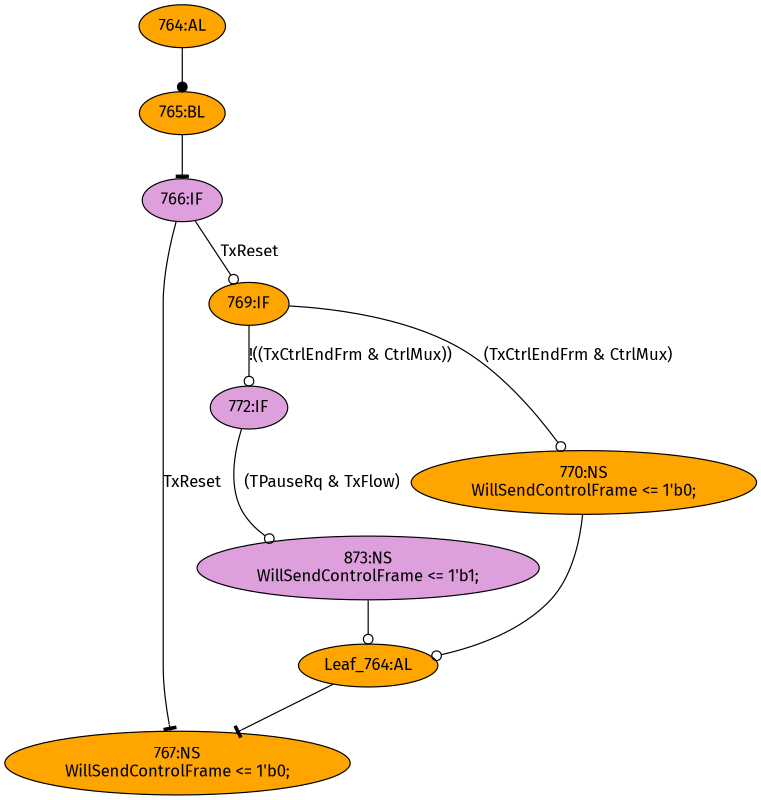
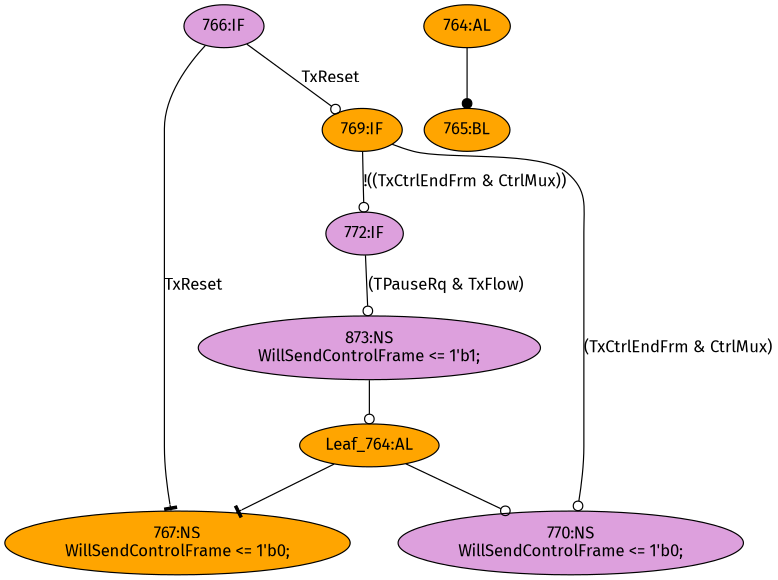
(182, 154) -> none
(584, 482) -> (571, 543)
(539, 611) -> (453, 486)
